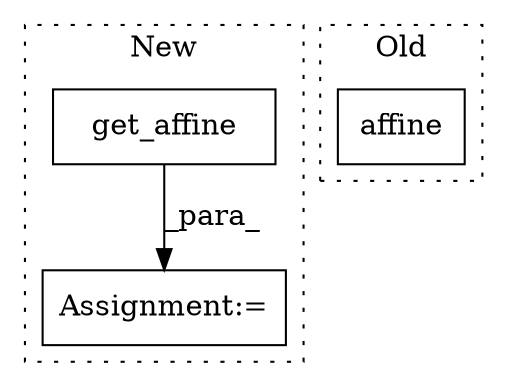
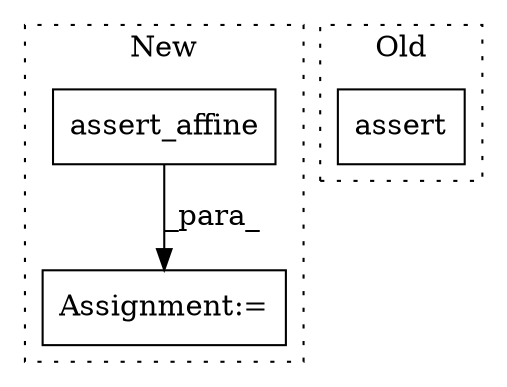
(164, 127) -> (164, 127)
(401, 127) -> (401, 127)
